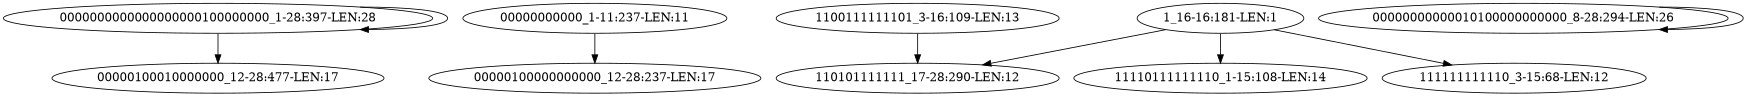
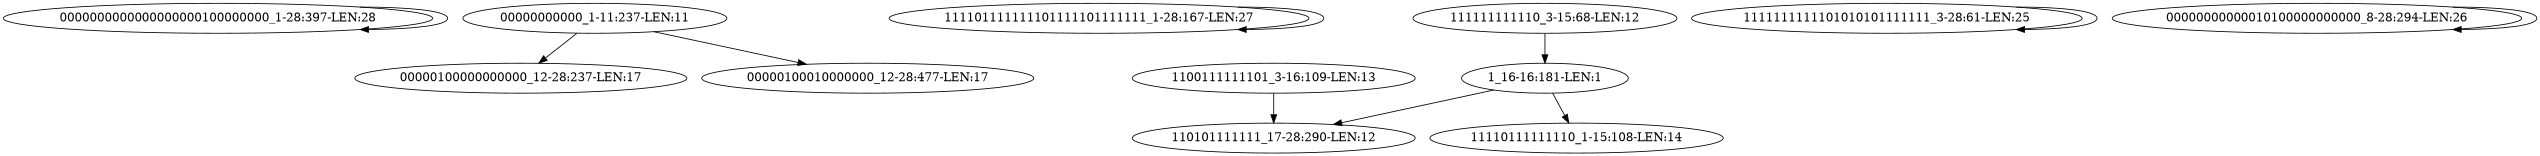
none -> (1099, 18)
none -> (1887, 18)
(218, 44) -> (726, 47)
(1359, 47) -> (1545, 44)
